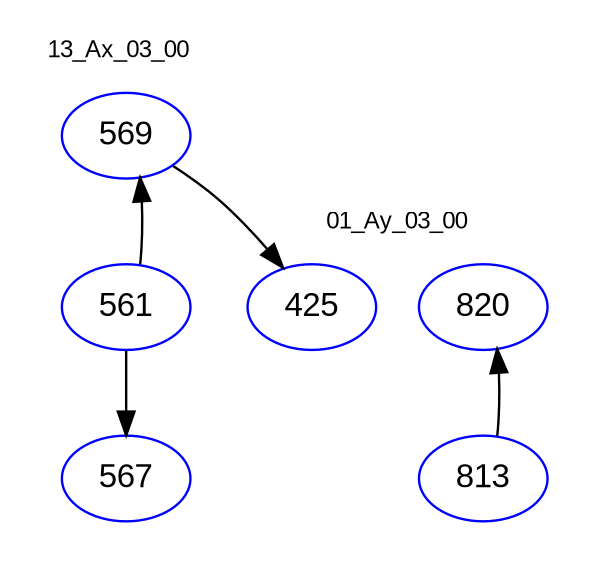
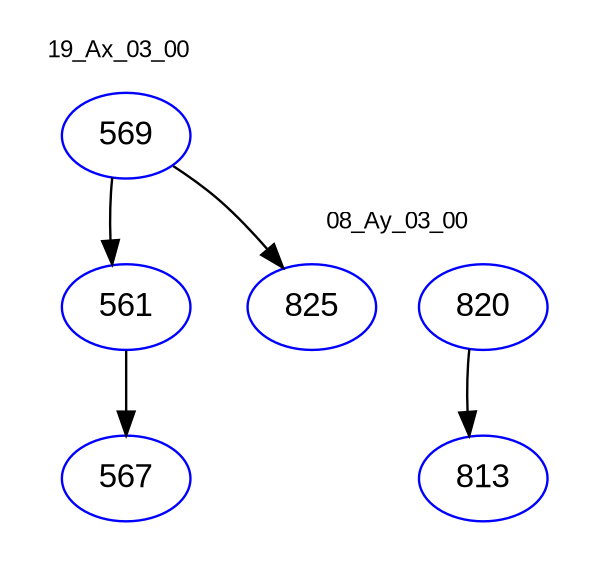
(119, 51) -> (119, 51)
(398, 223) -> (398, 223)
(142, 233) -> (110, 209)
(312, 307) -> (312, 307)
(499, 405) -> (467, 380)
